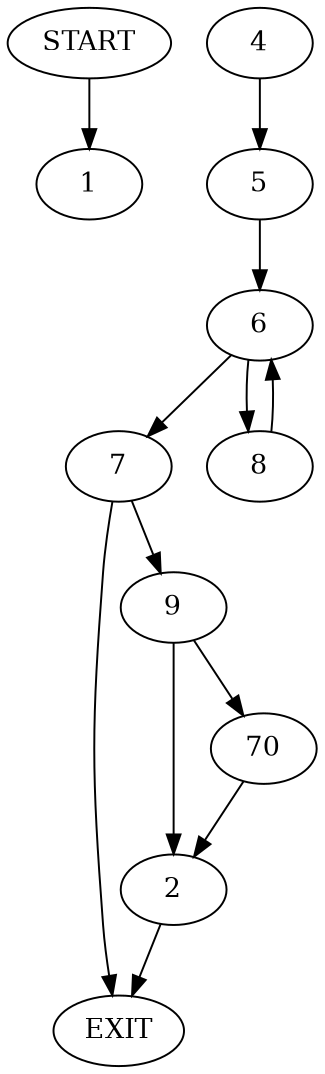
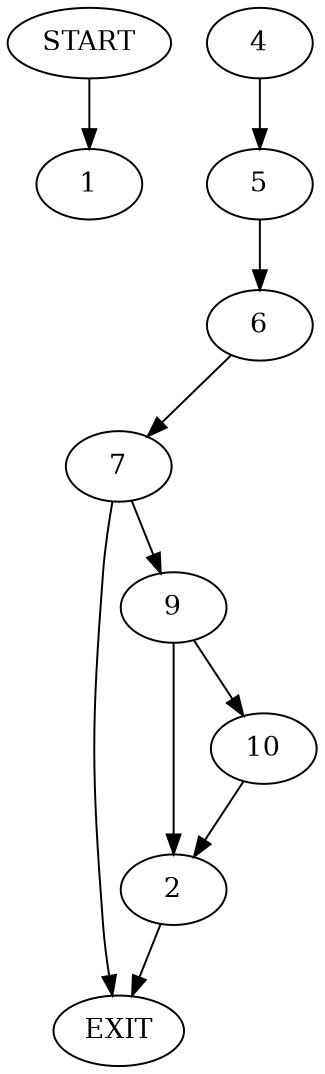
(260, 466) -> none
(264, 749) -> (264, 749)
